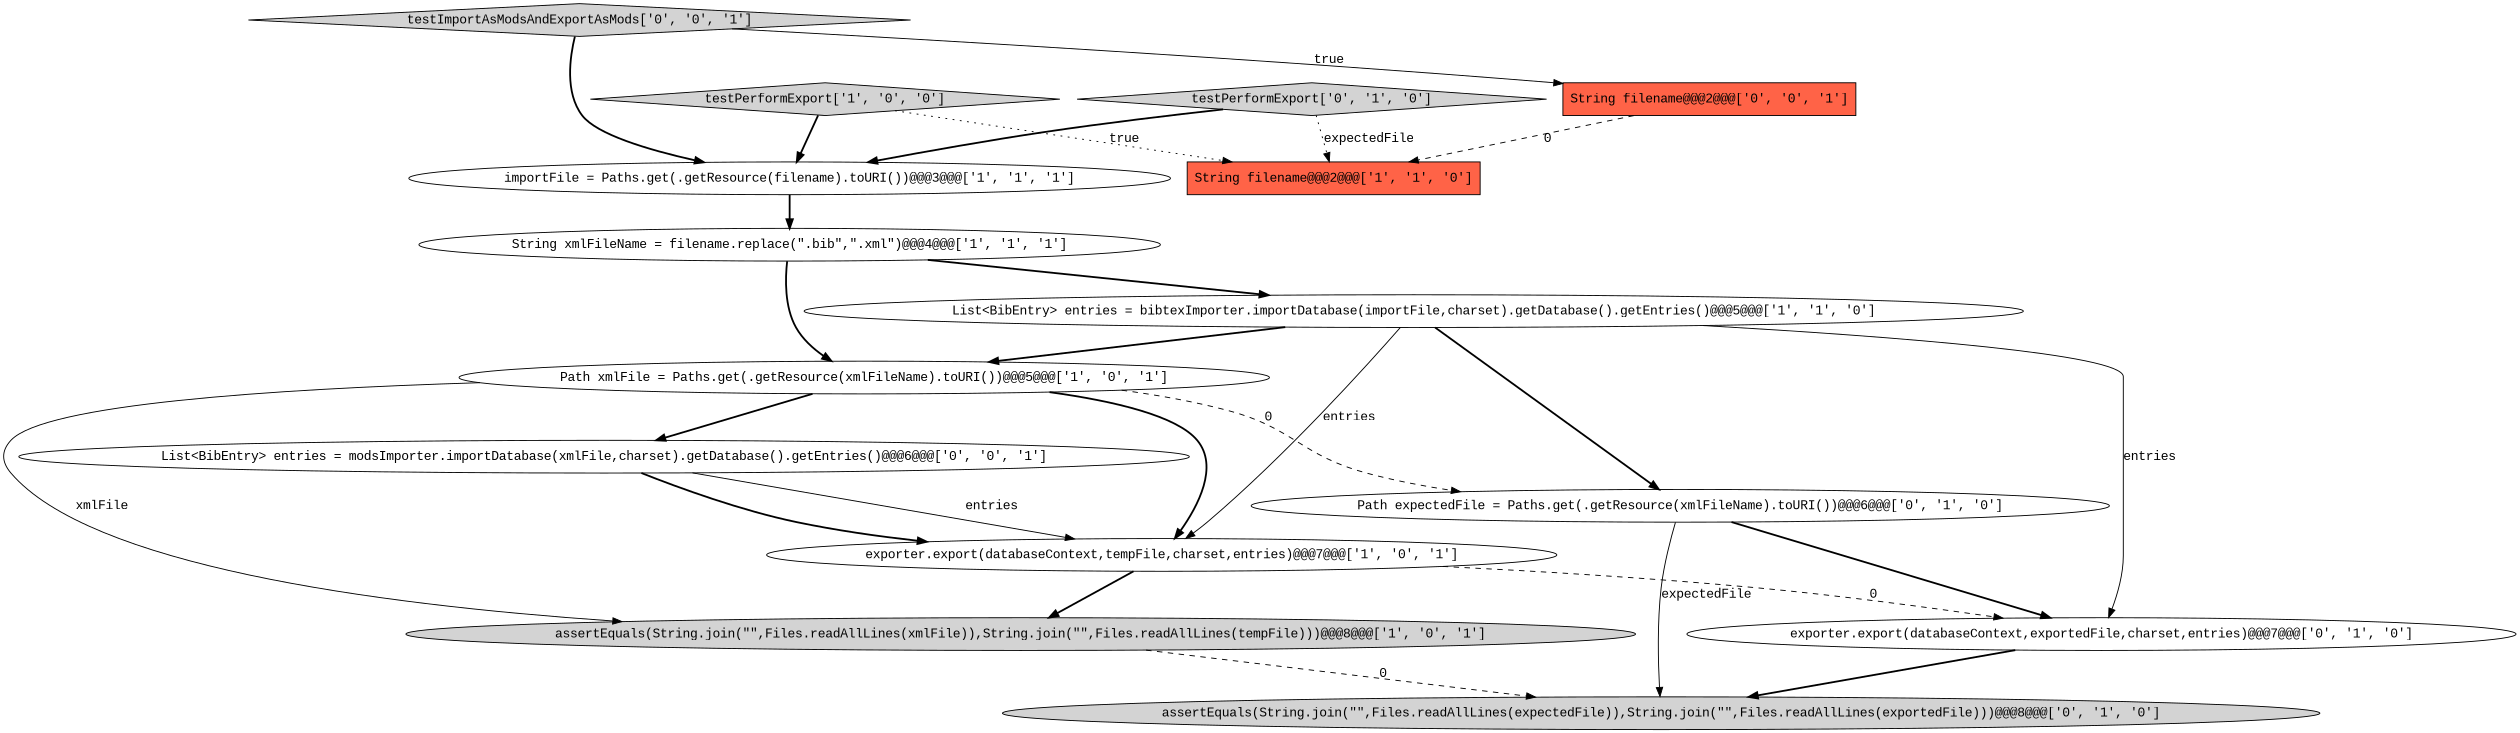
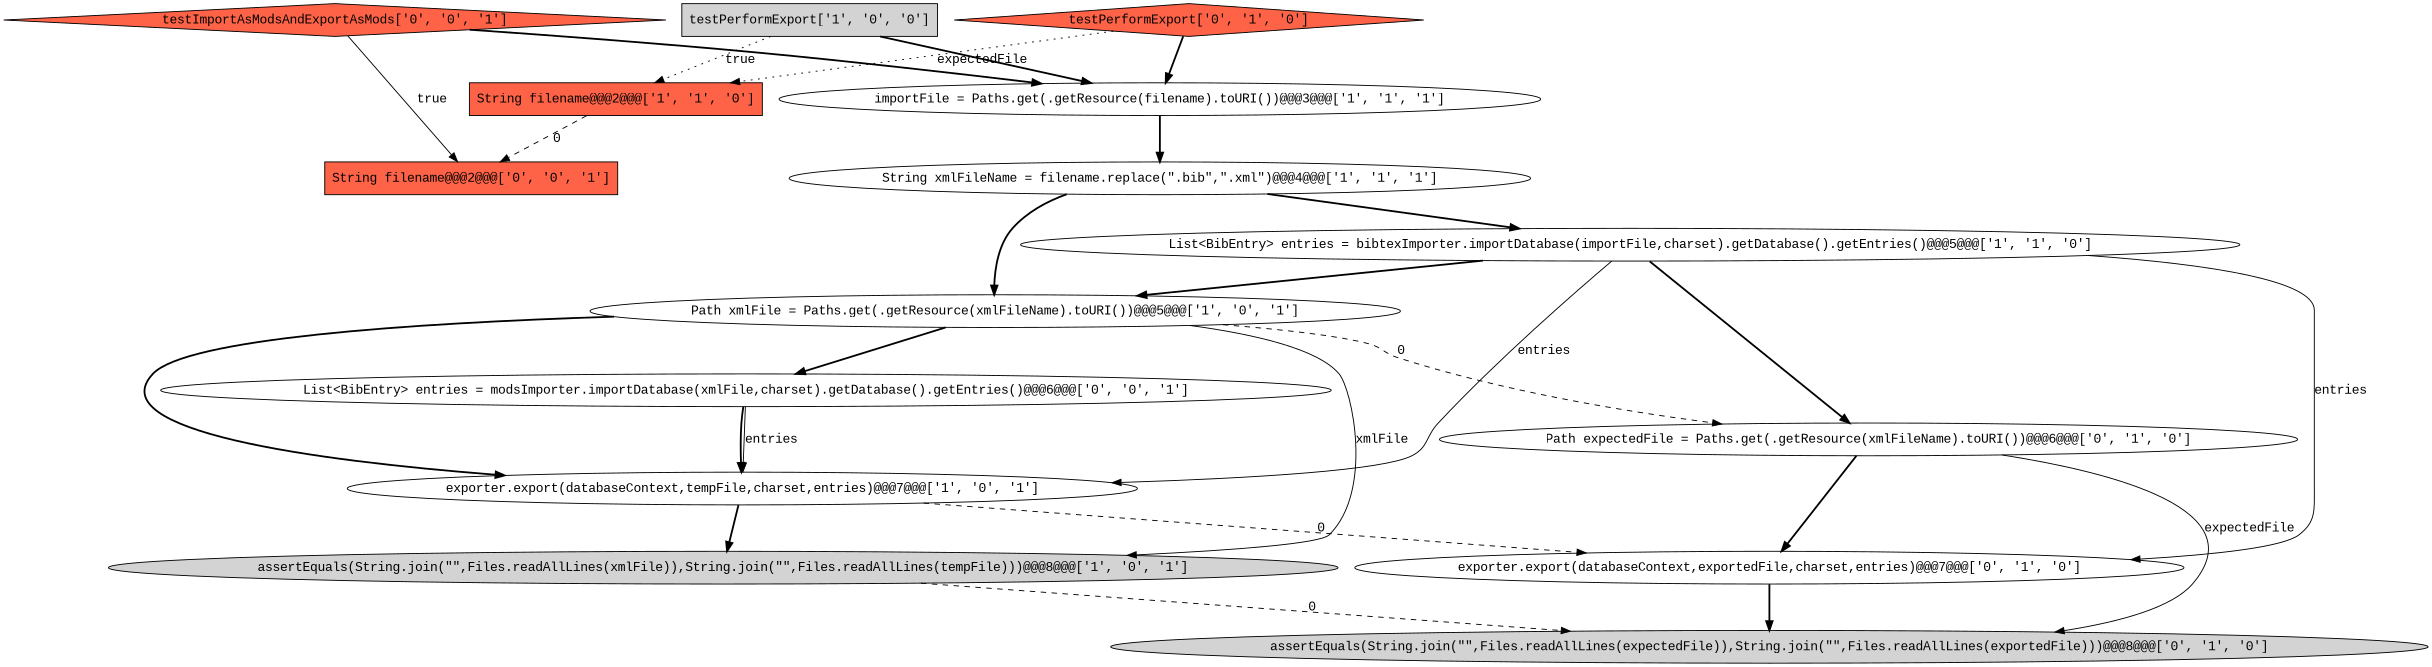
(580, 20) -> (335, 20)
(825, 99) -> (810, 20)
(1312, 99) -> (1189, 20)
(1526, 138) -> (548, 137)
